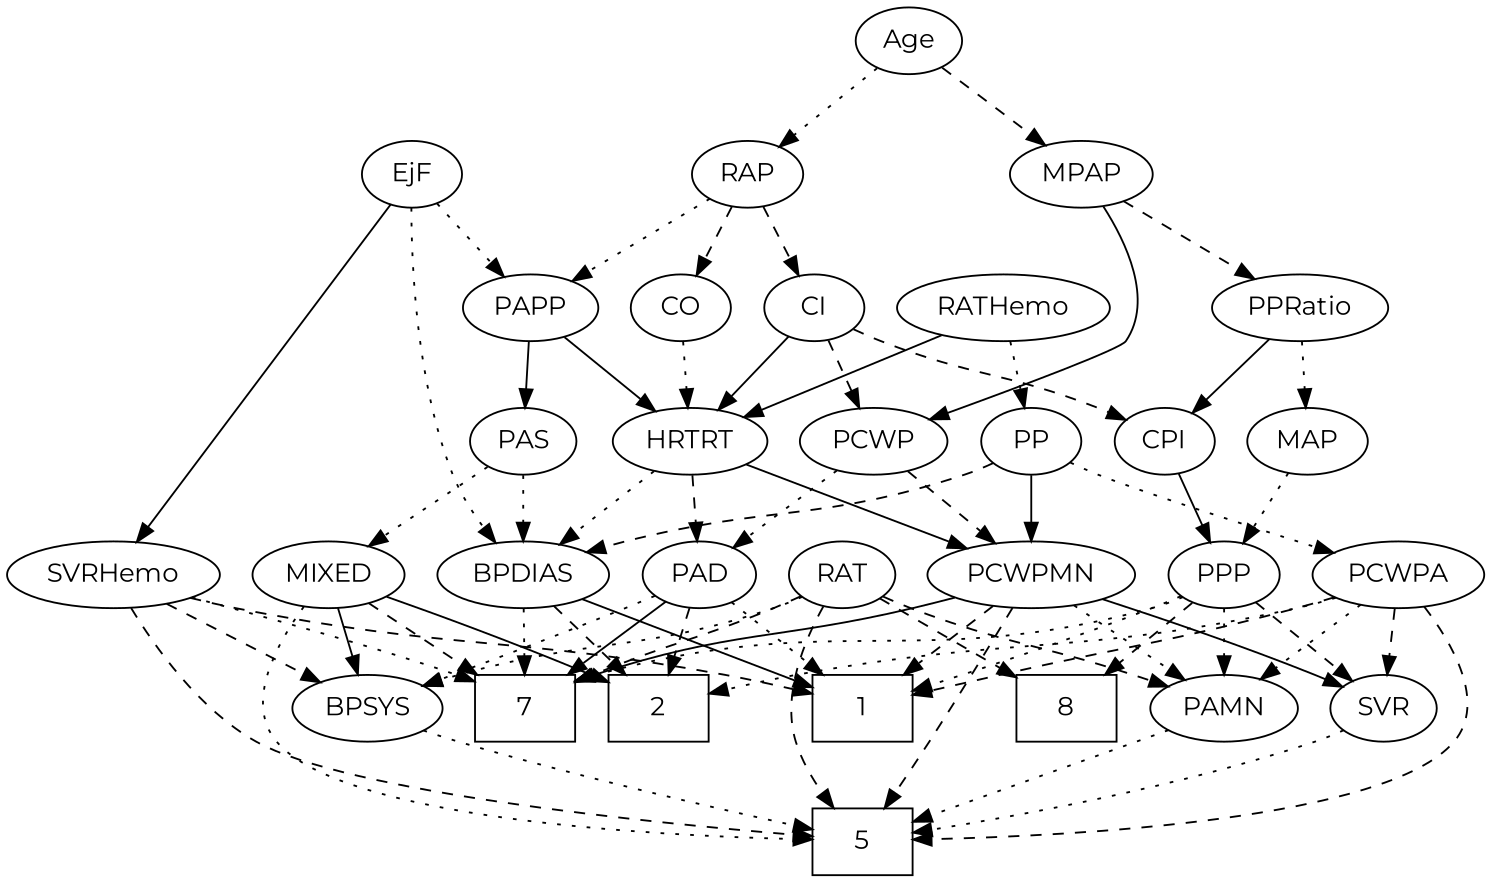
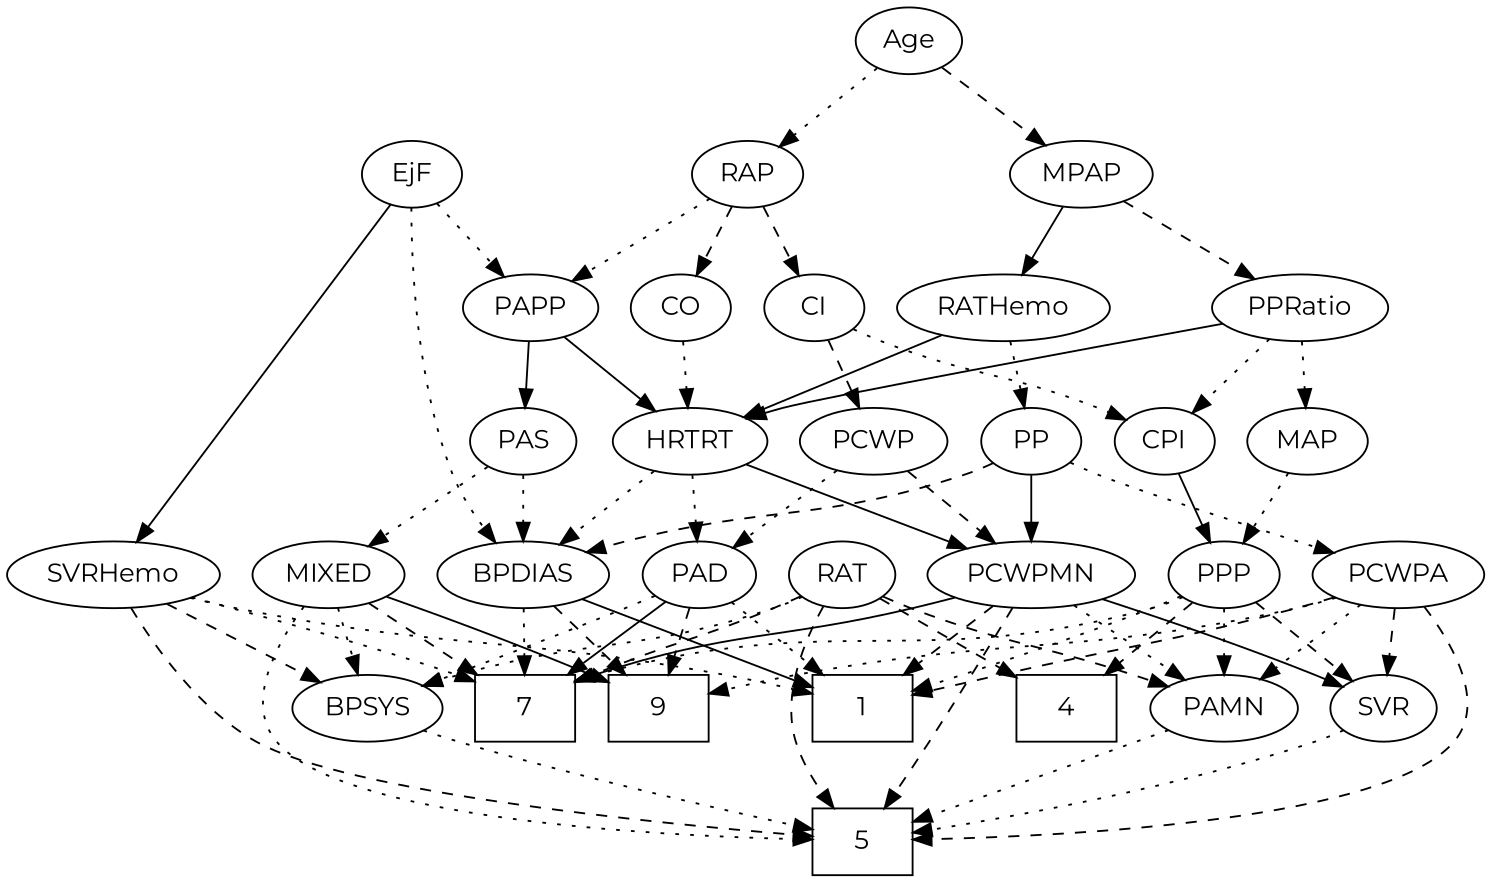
(1105, 353) -> (1048, 233)
(760, 366) -> (1028, 360)
(1238, 369) -> (1238, 369)
(980, 372) -> (1000, 377)
(694, 499) -> (694, 499)
(345, 632) -> (345, 632)
(477, 642) -> (477, 642)
(659, 708) -> (659, 708)
(1066, 708) -> (1066, 708)
